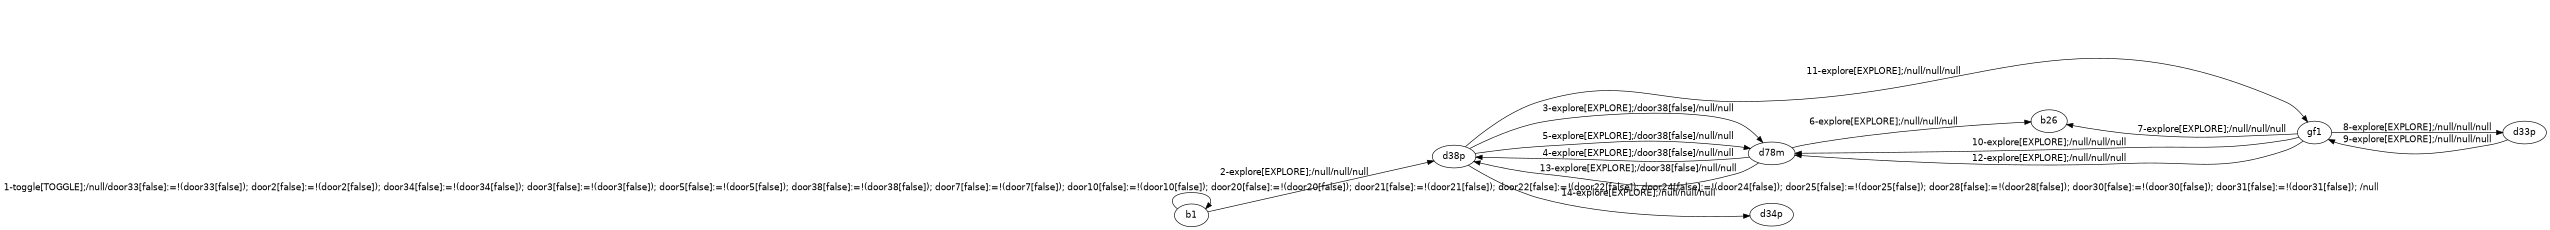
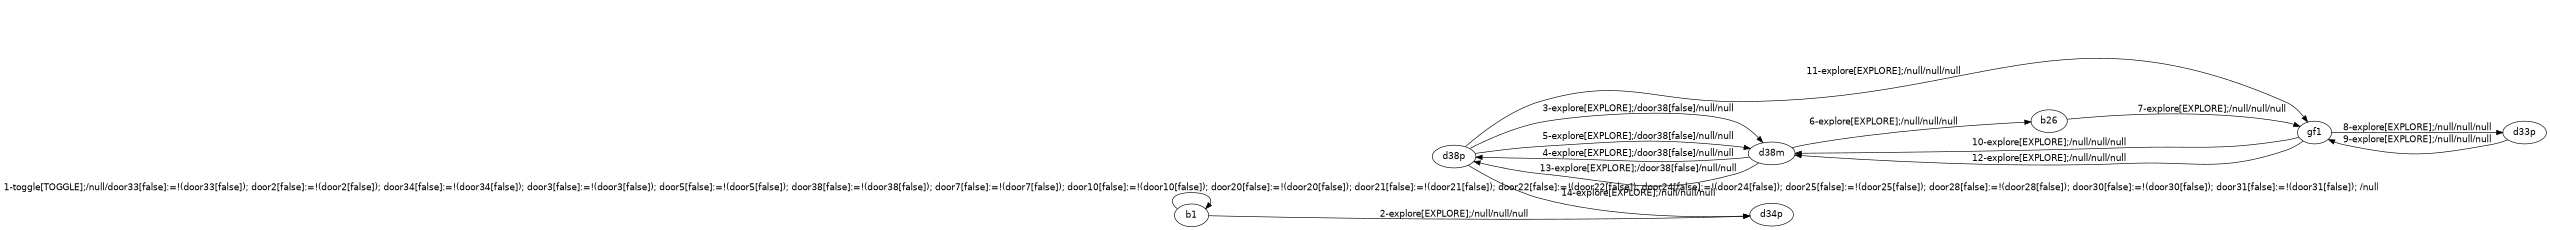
(2185, 137) -> (2181, 114)
(1772, 153) -> (1772, 153)
(1318, 187) -> (1476, 219)
